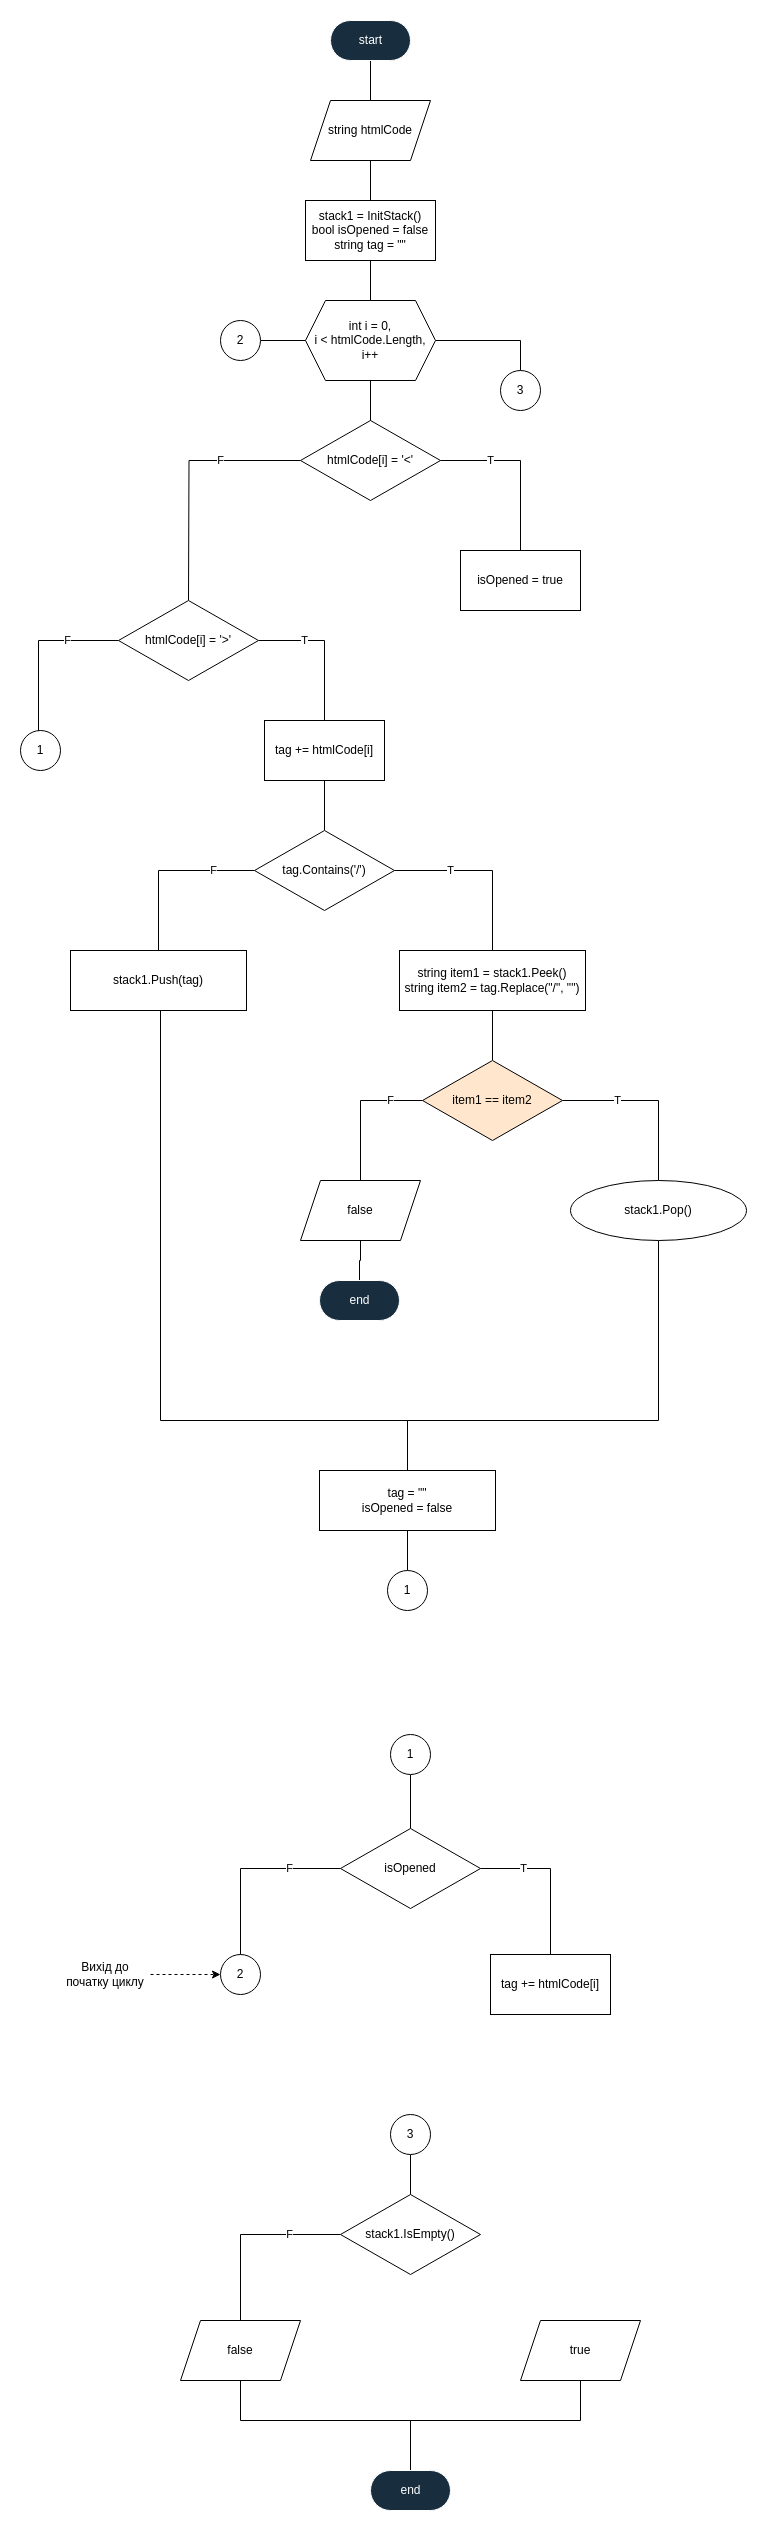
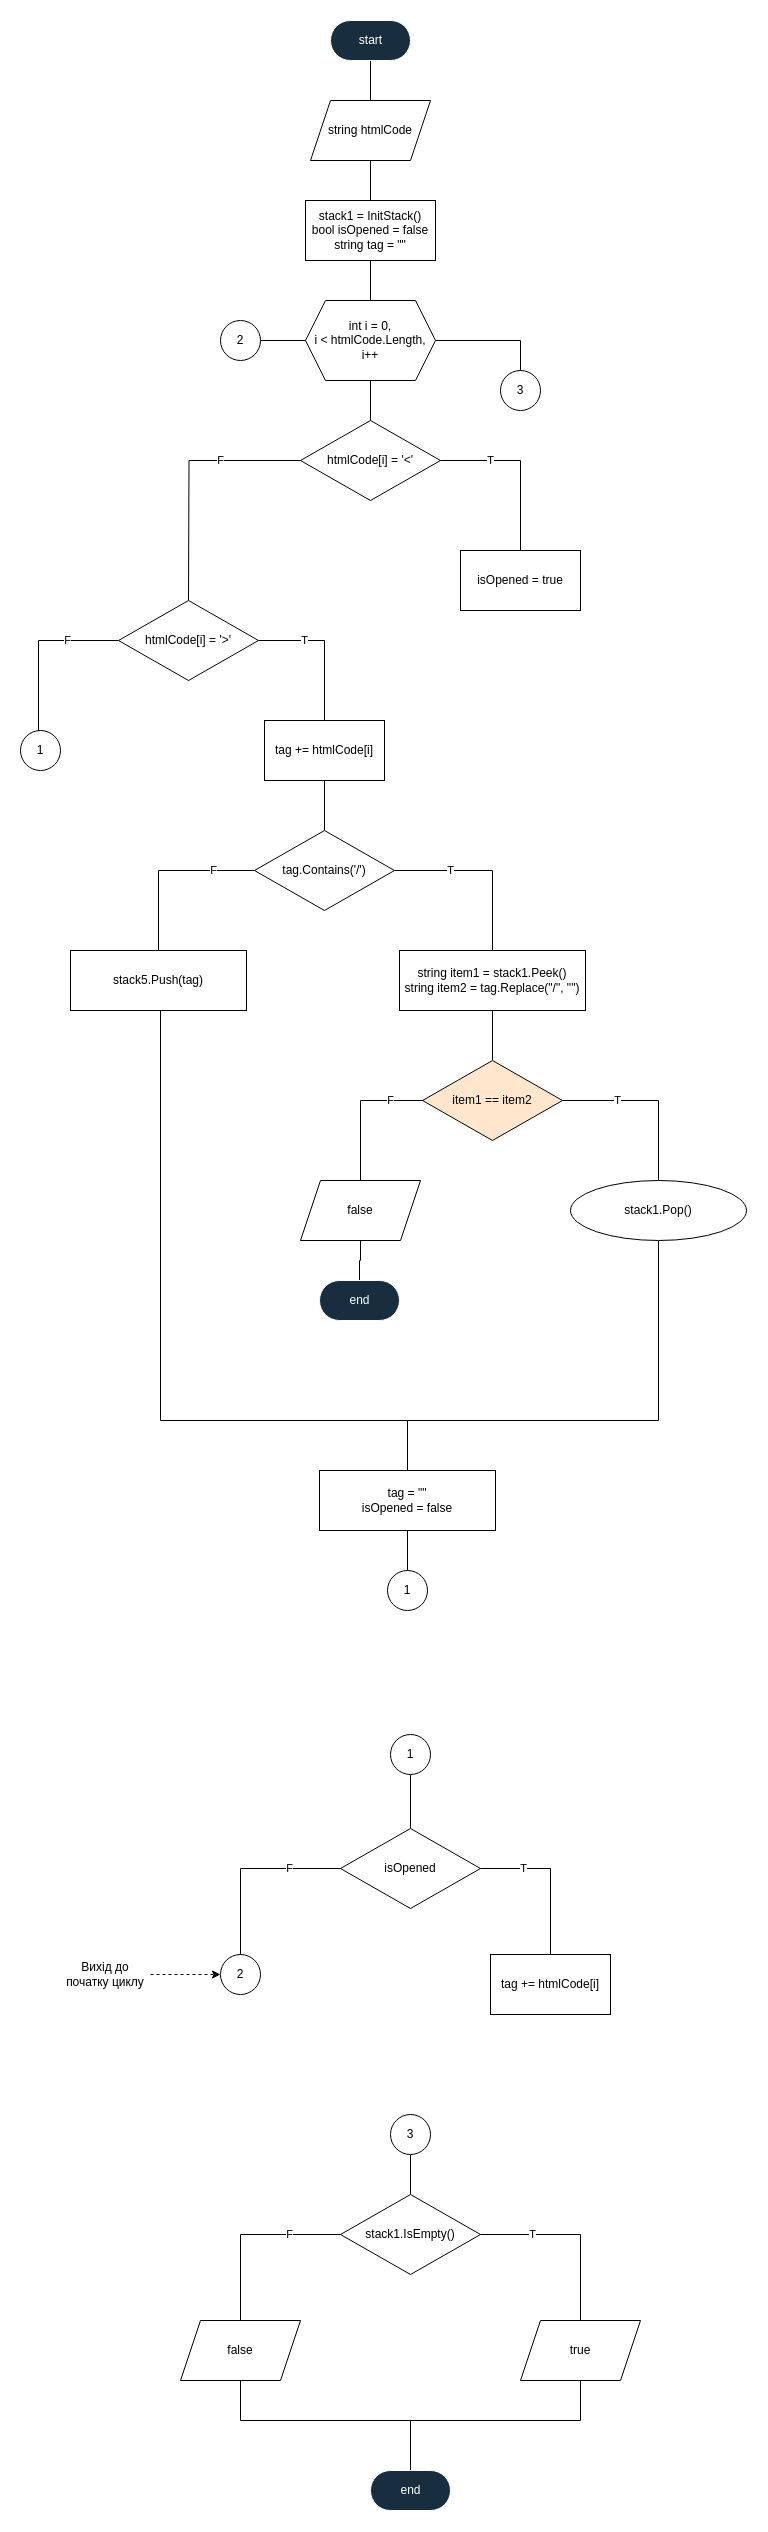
(159, 981) -> (159, 981)
none -> (574, 2235)
